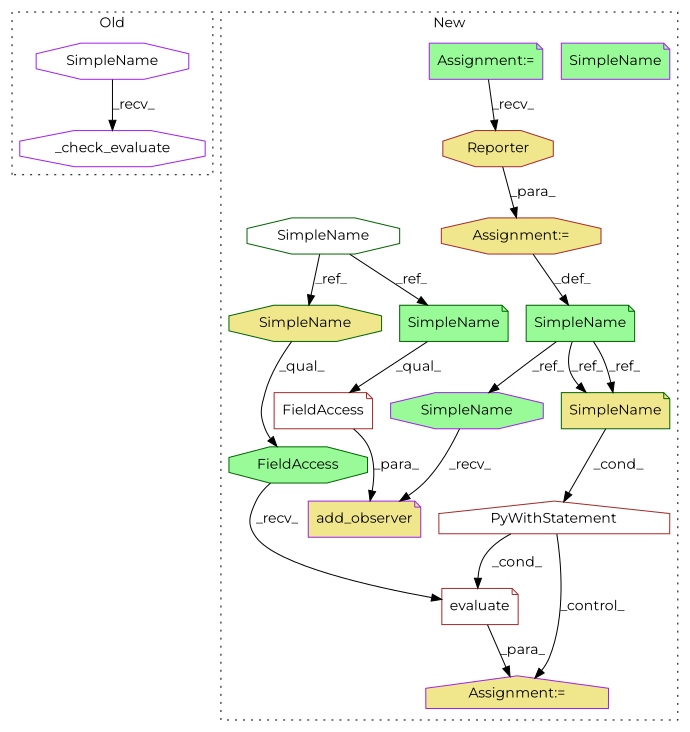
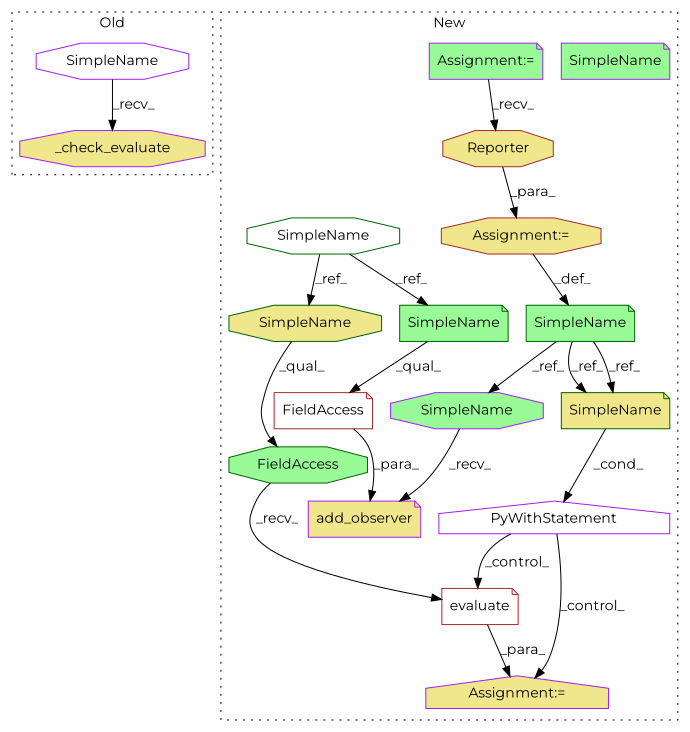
(112, 149) -> (112, 149)
(554, 519) -> (554, 519)
(517, 563) -> (517, 563)
